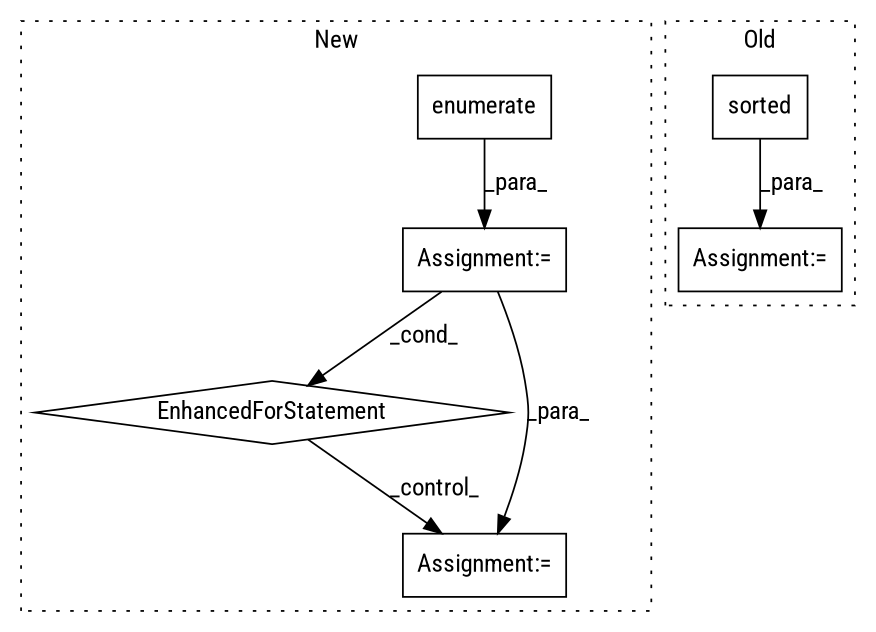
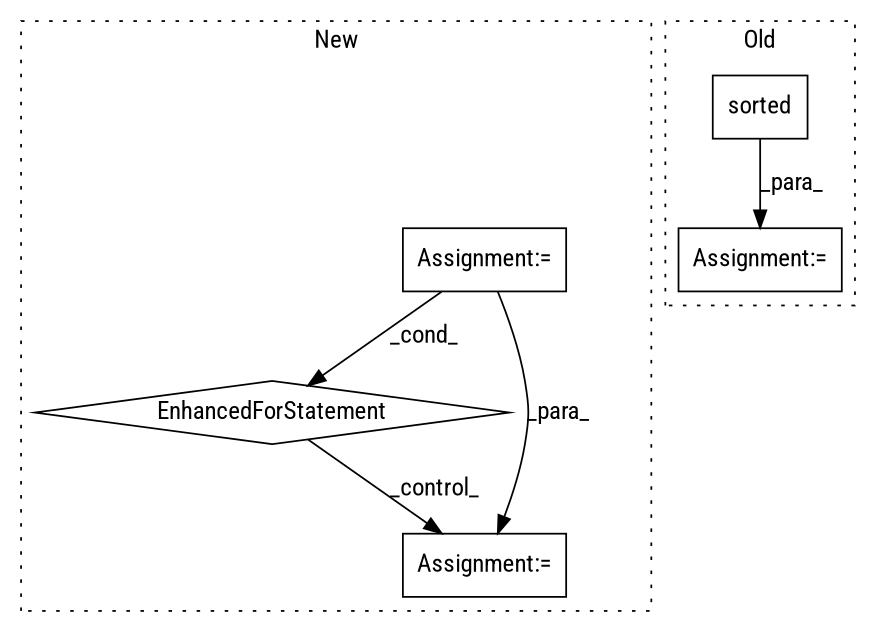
(485, 107) -> none
